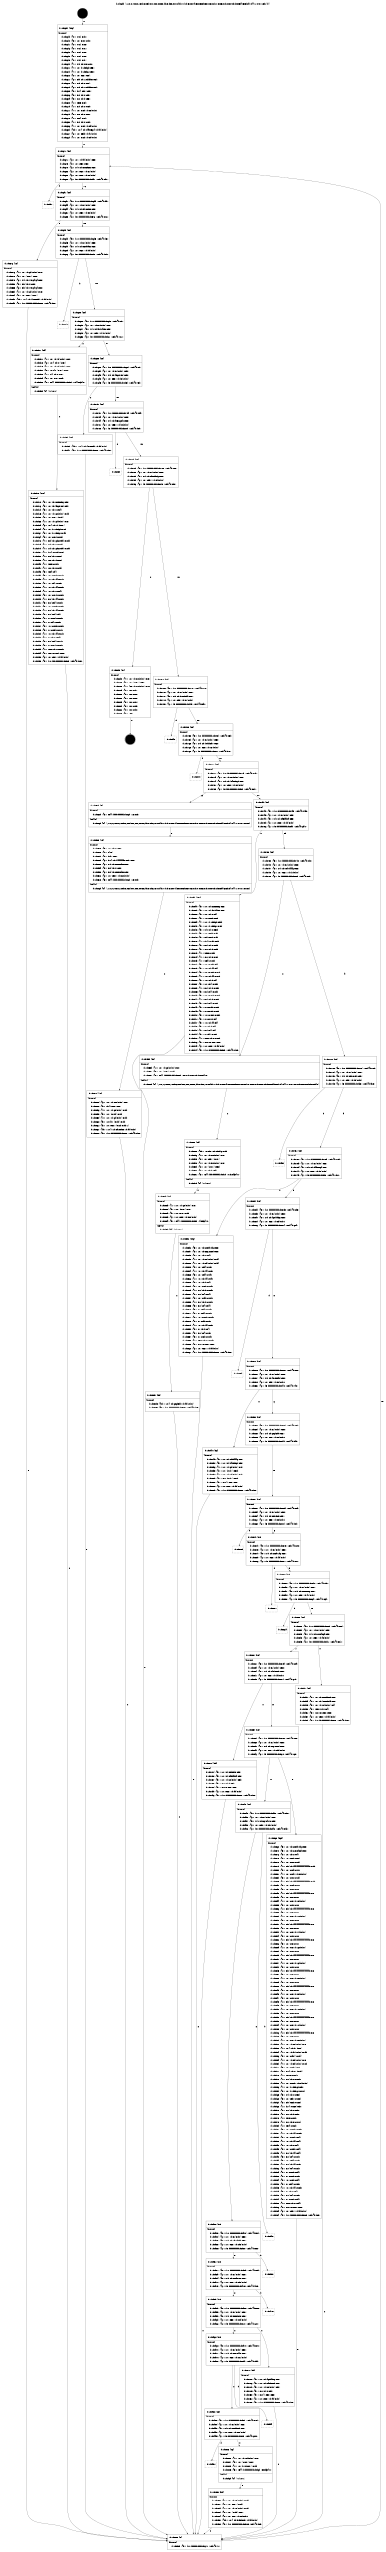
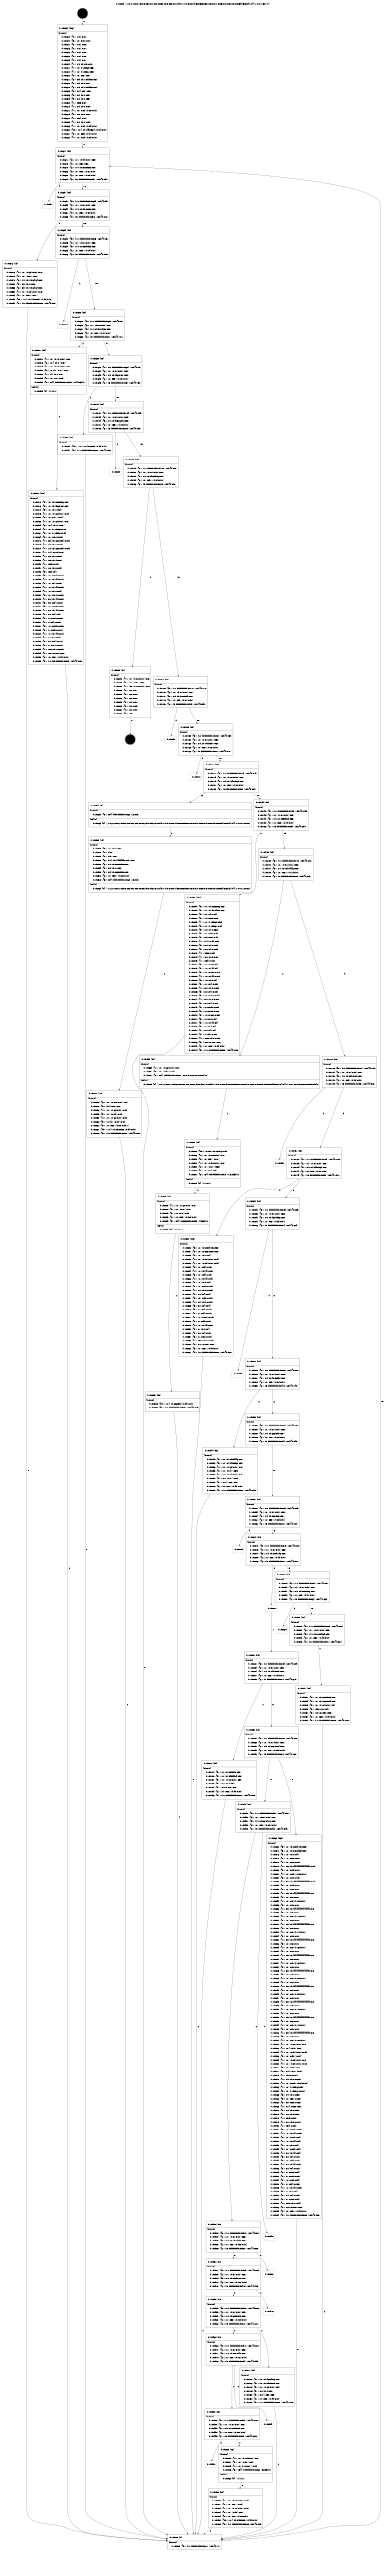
(295, 1648) -> (272, 1631)
